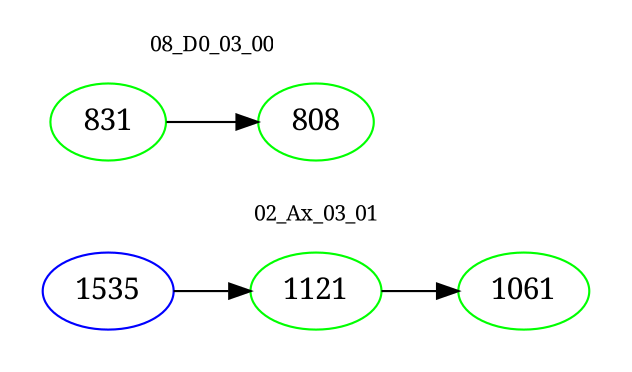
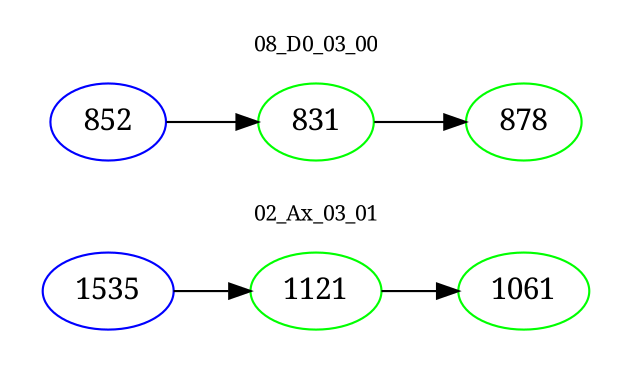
none -> (108, 122)
(316, 122) -> (524, 122)
